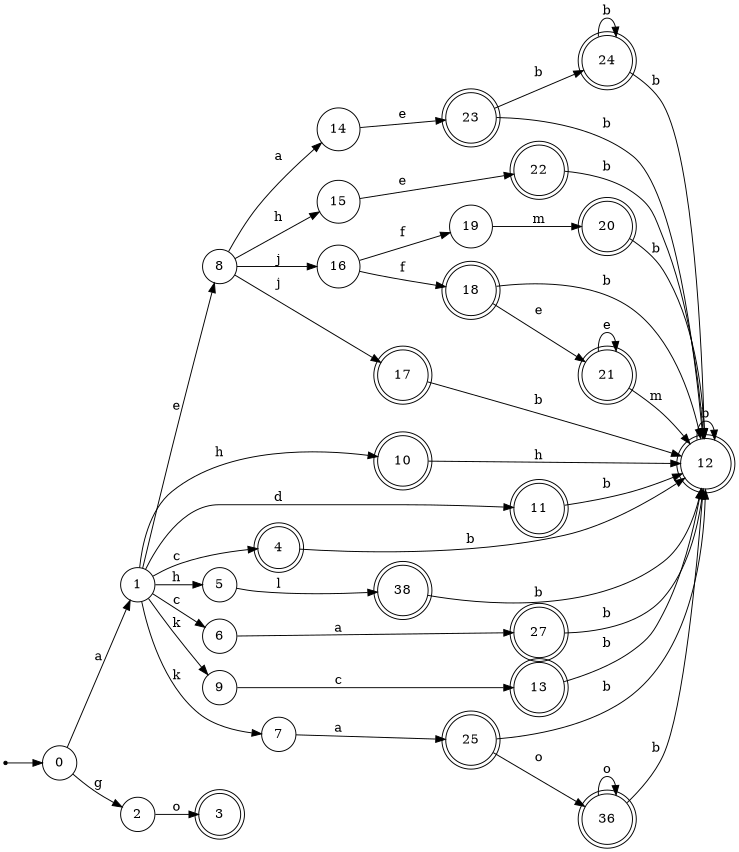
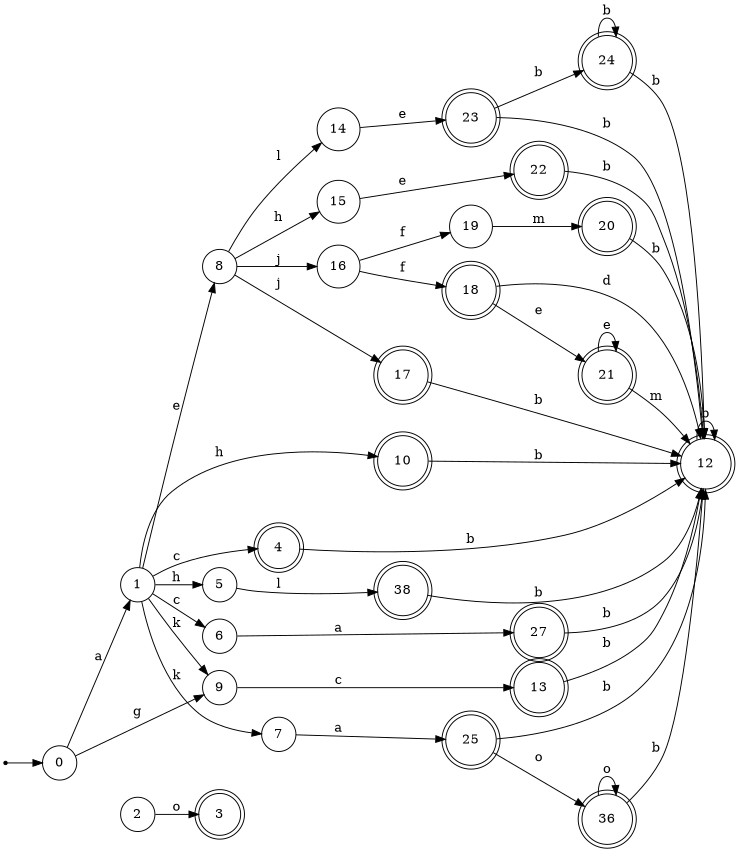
(279, 156) -> (279, 156)
(607, 281) -> (607, 281)
(539, 456) -> (539, 456)
(539, 509) -> none
(92, 789) -> (135, 727)
